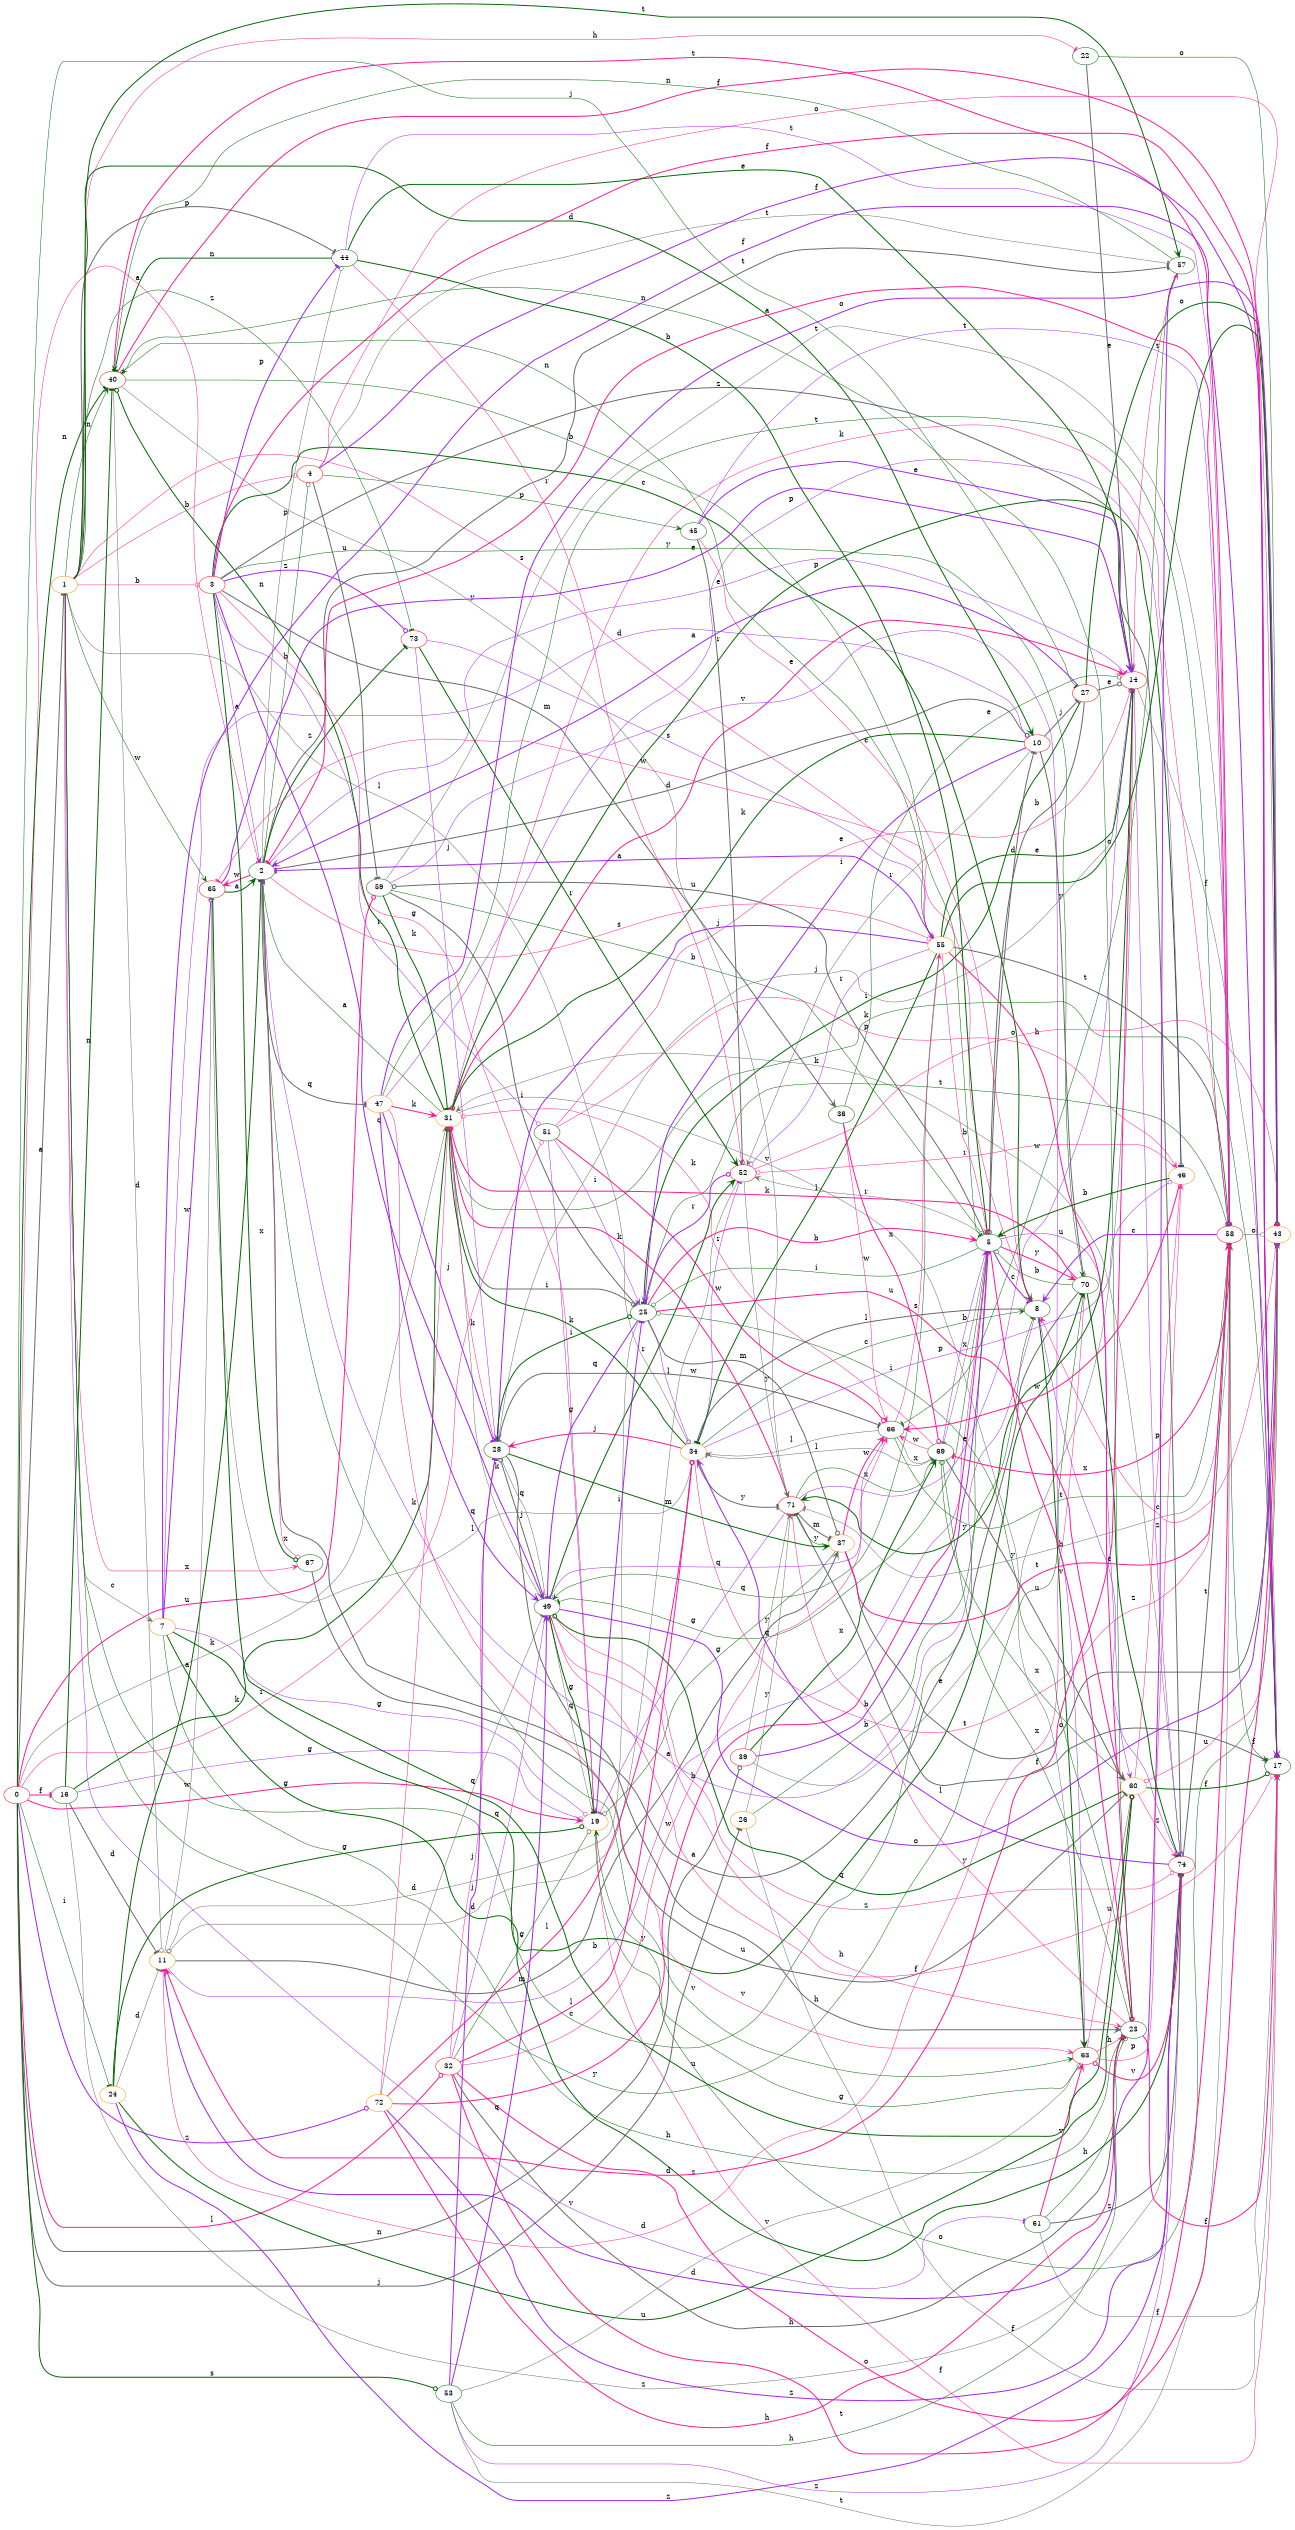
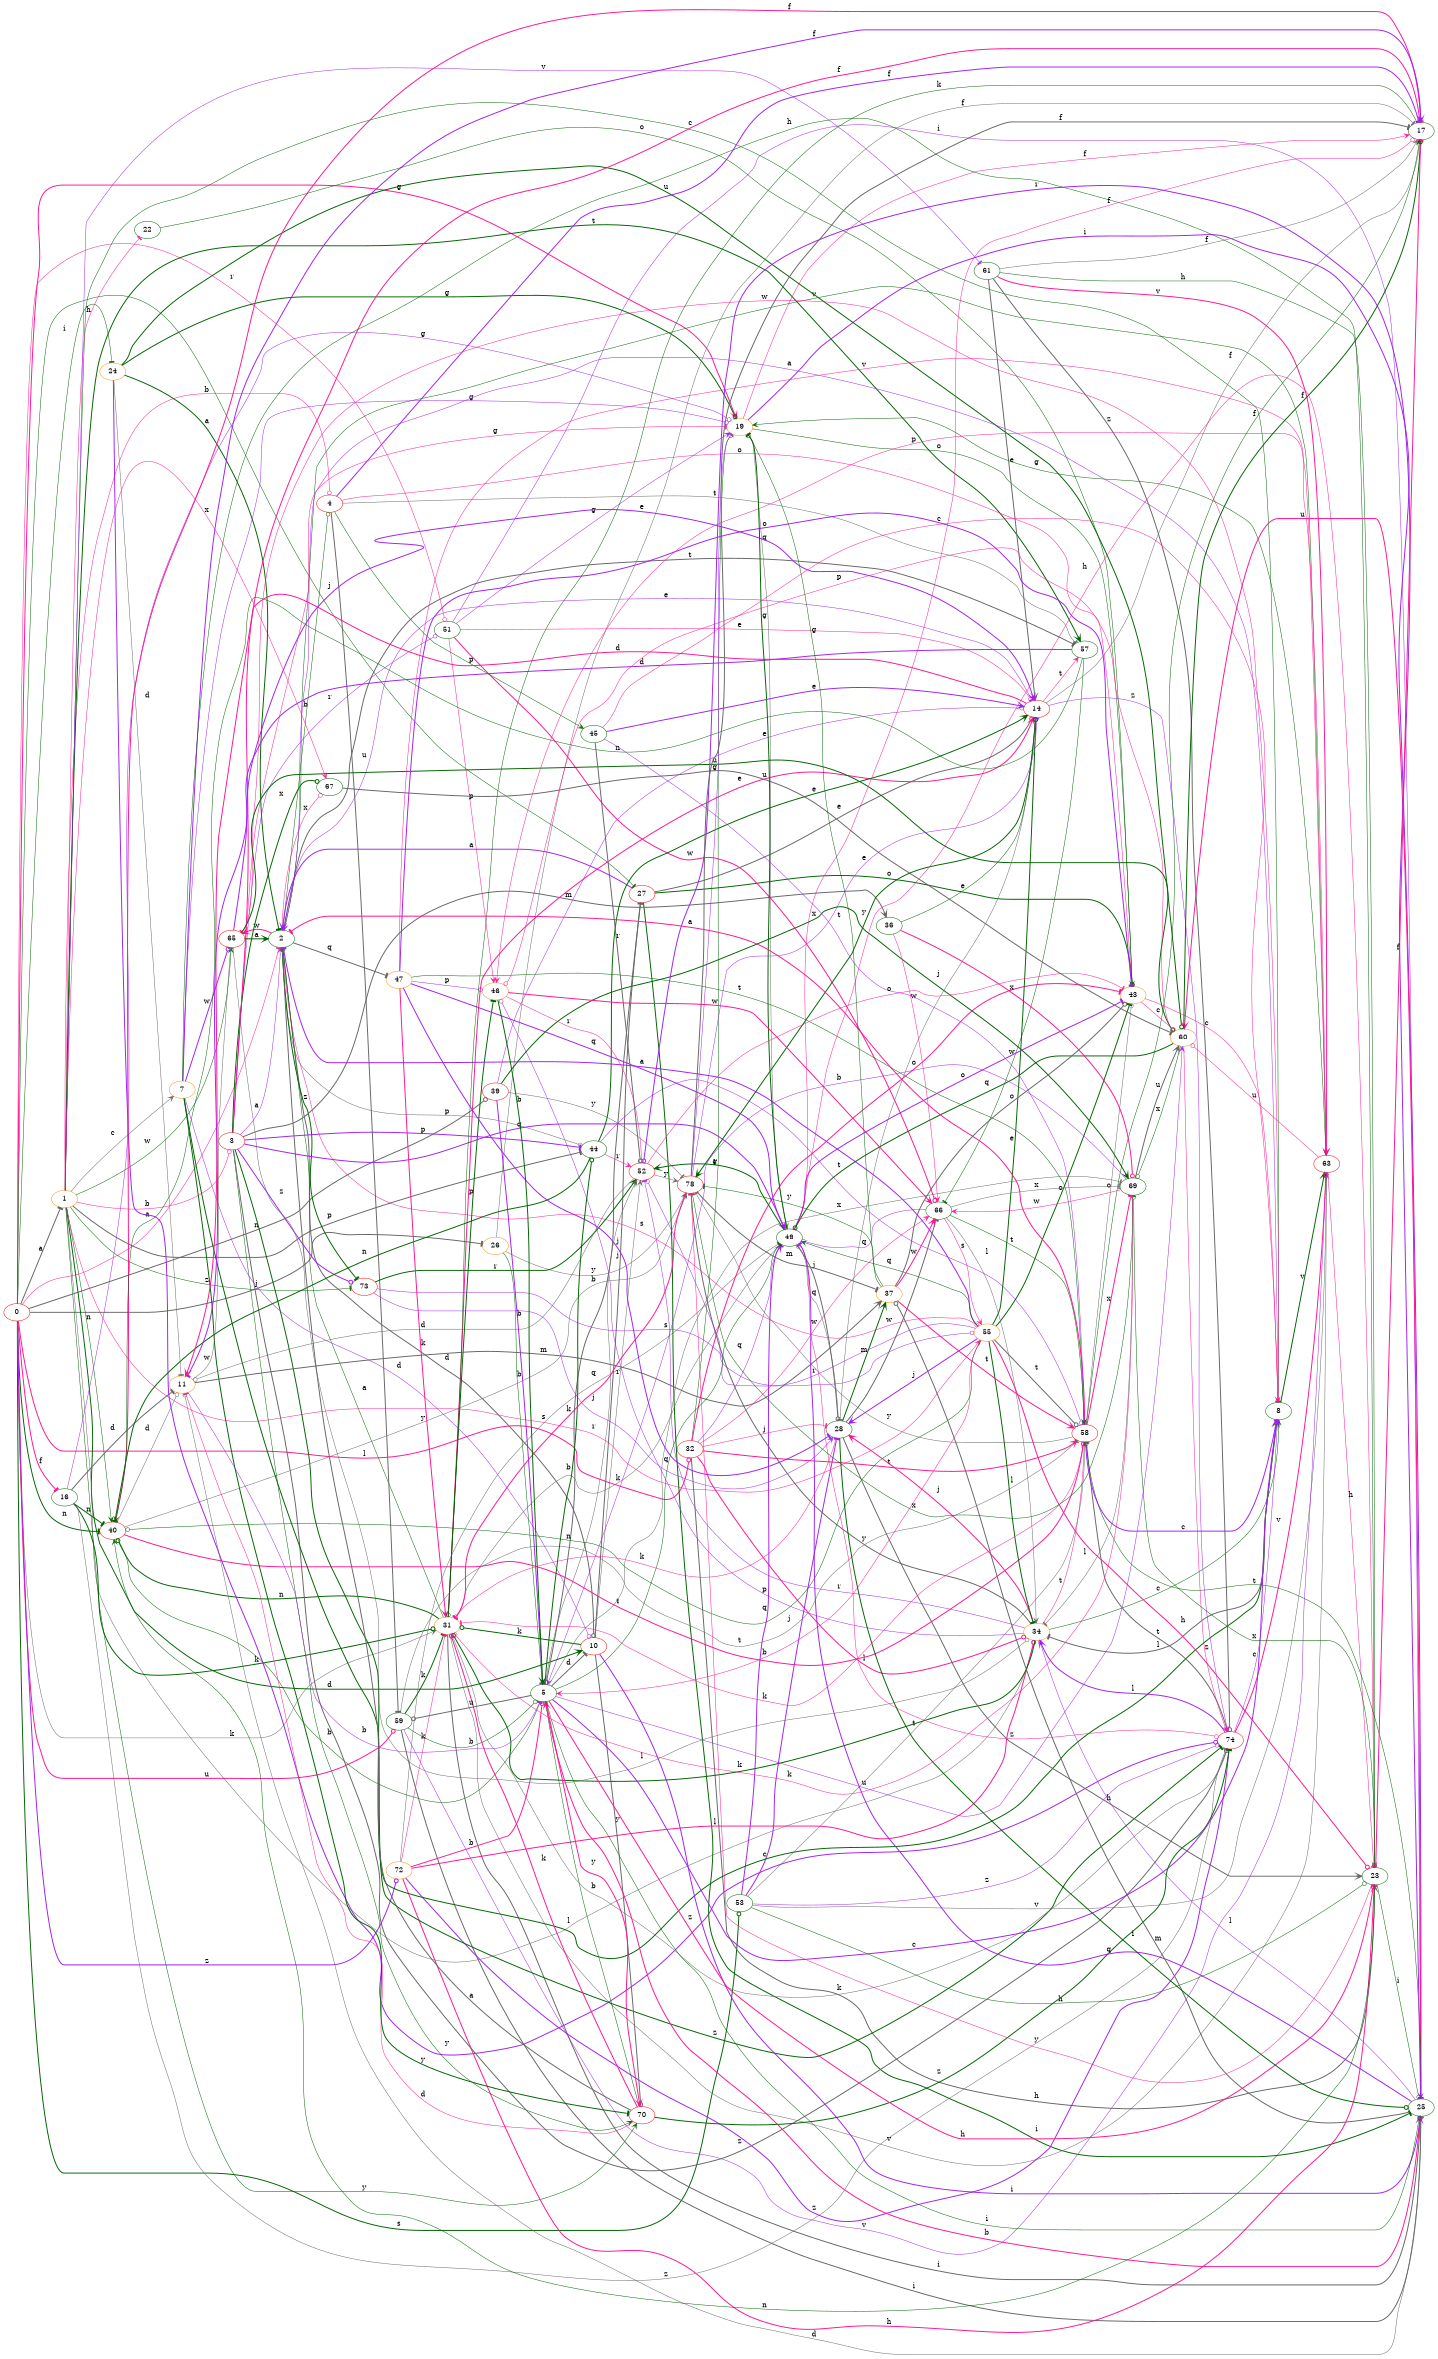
(1109, 366) -> (1012, 487)
(868, 595) -> (569, 1489)
(1085, 1285) -> (642, 2115)
(1107, 1296) -> (672, 779)
(471, 1331) -> (674, 1573)
(791, 1505) -> (690, 1185)
(1206, 1742) -> (1158, 1010)
